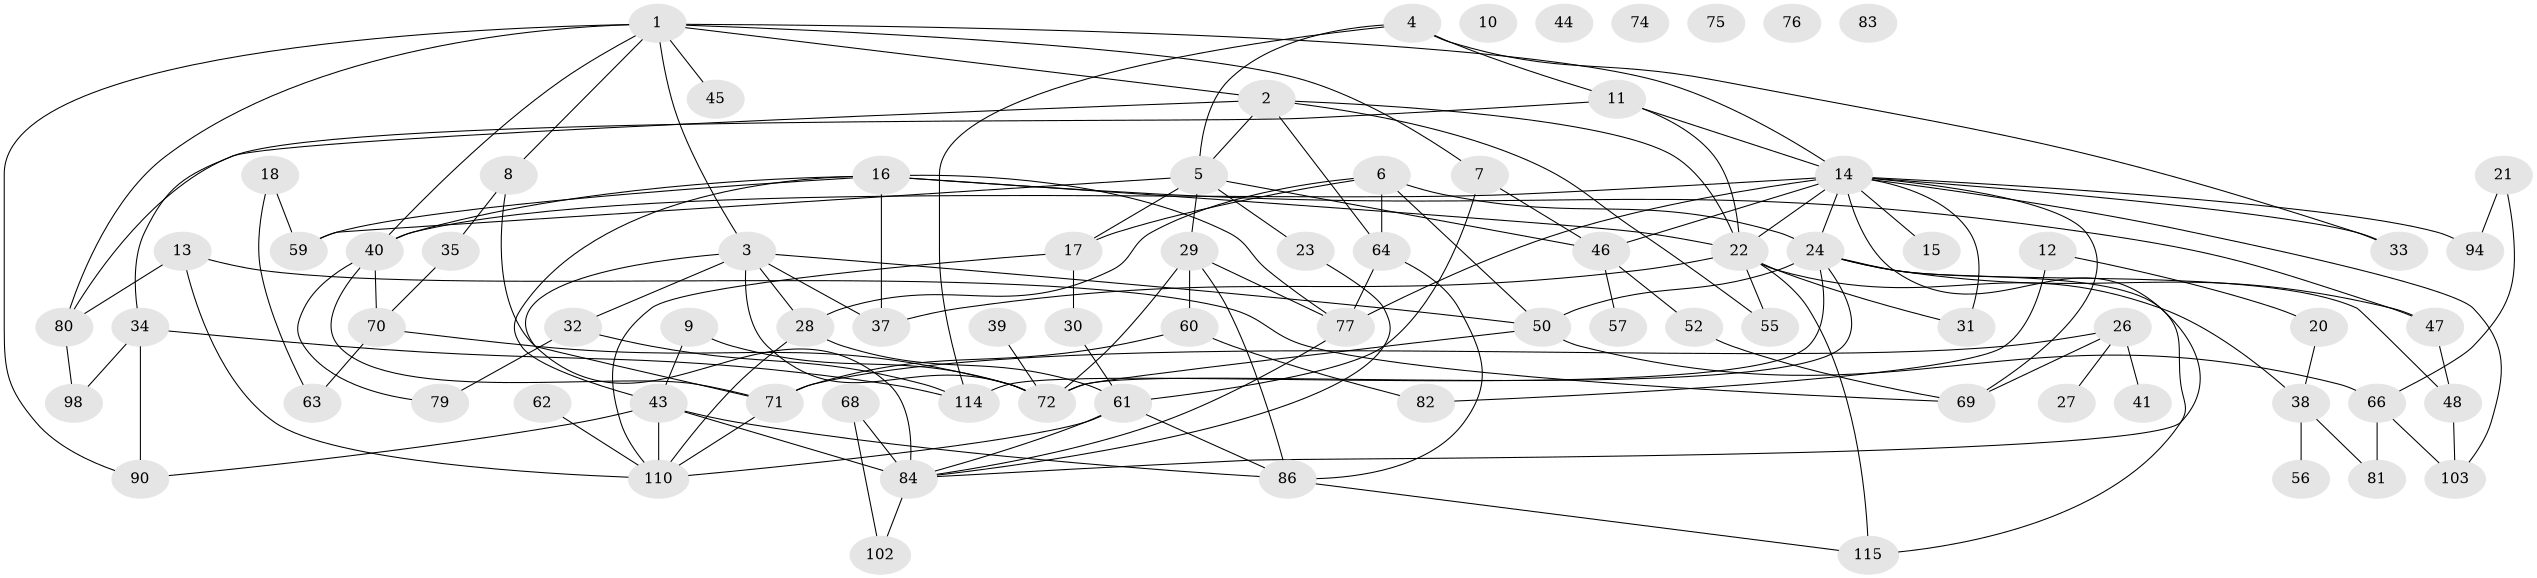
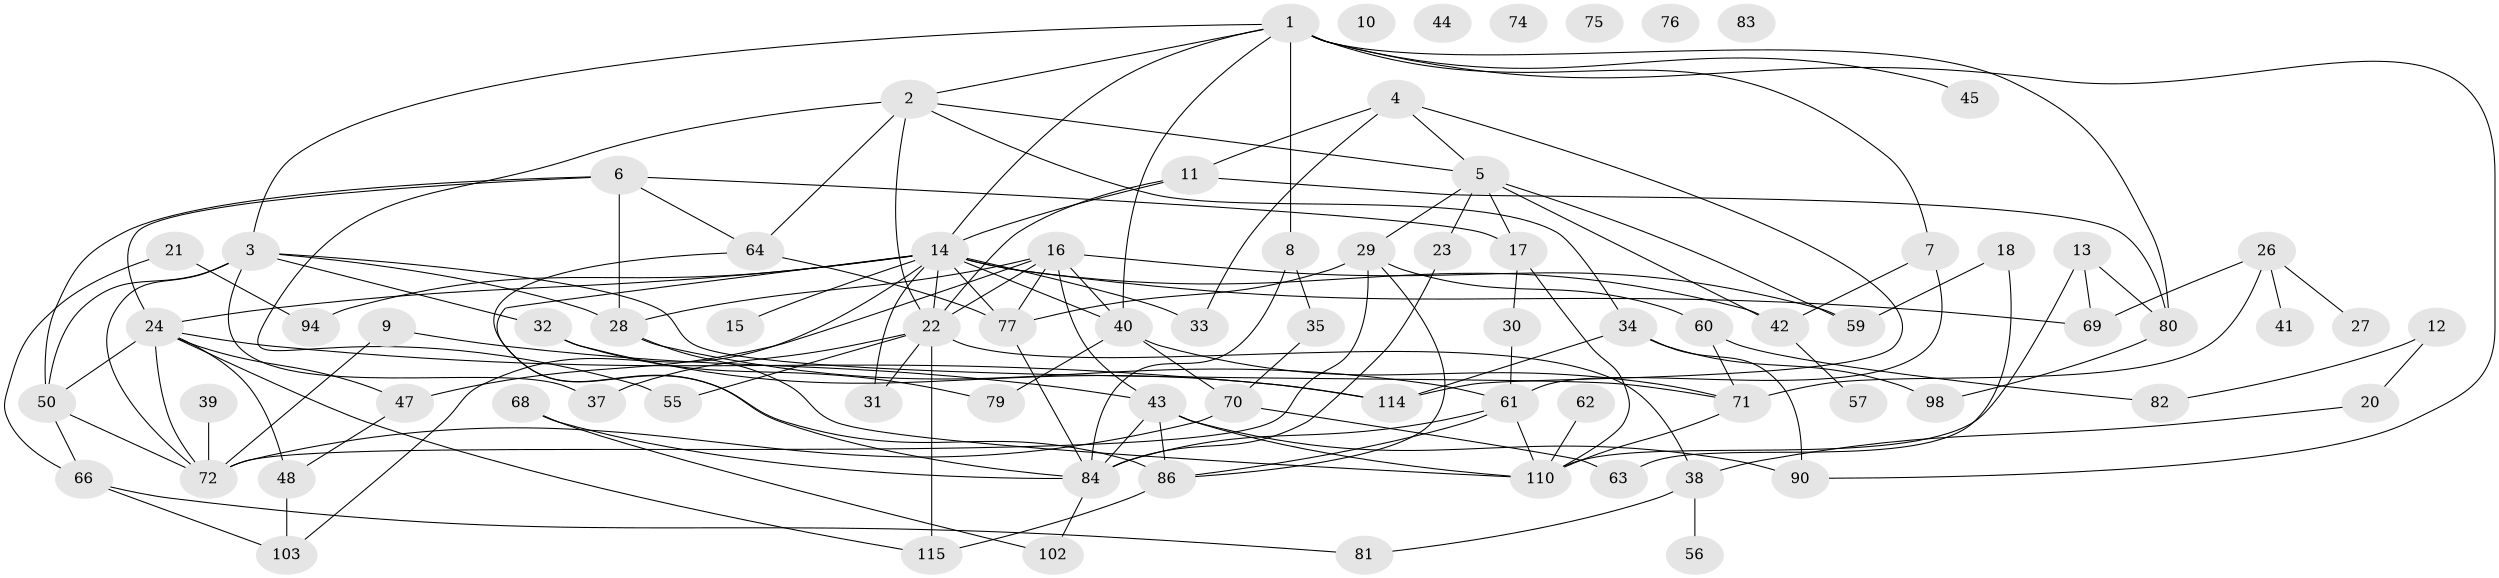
(881, 251) -> (857, 287)
(1601, 251) -> (1780, 327)
(1694, 327) -> none
